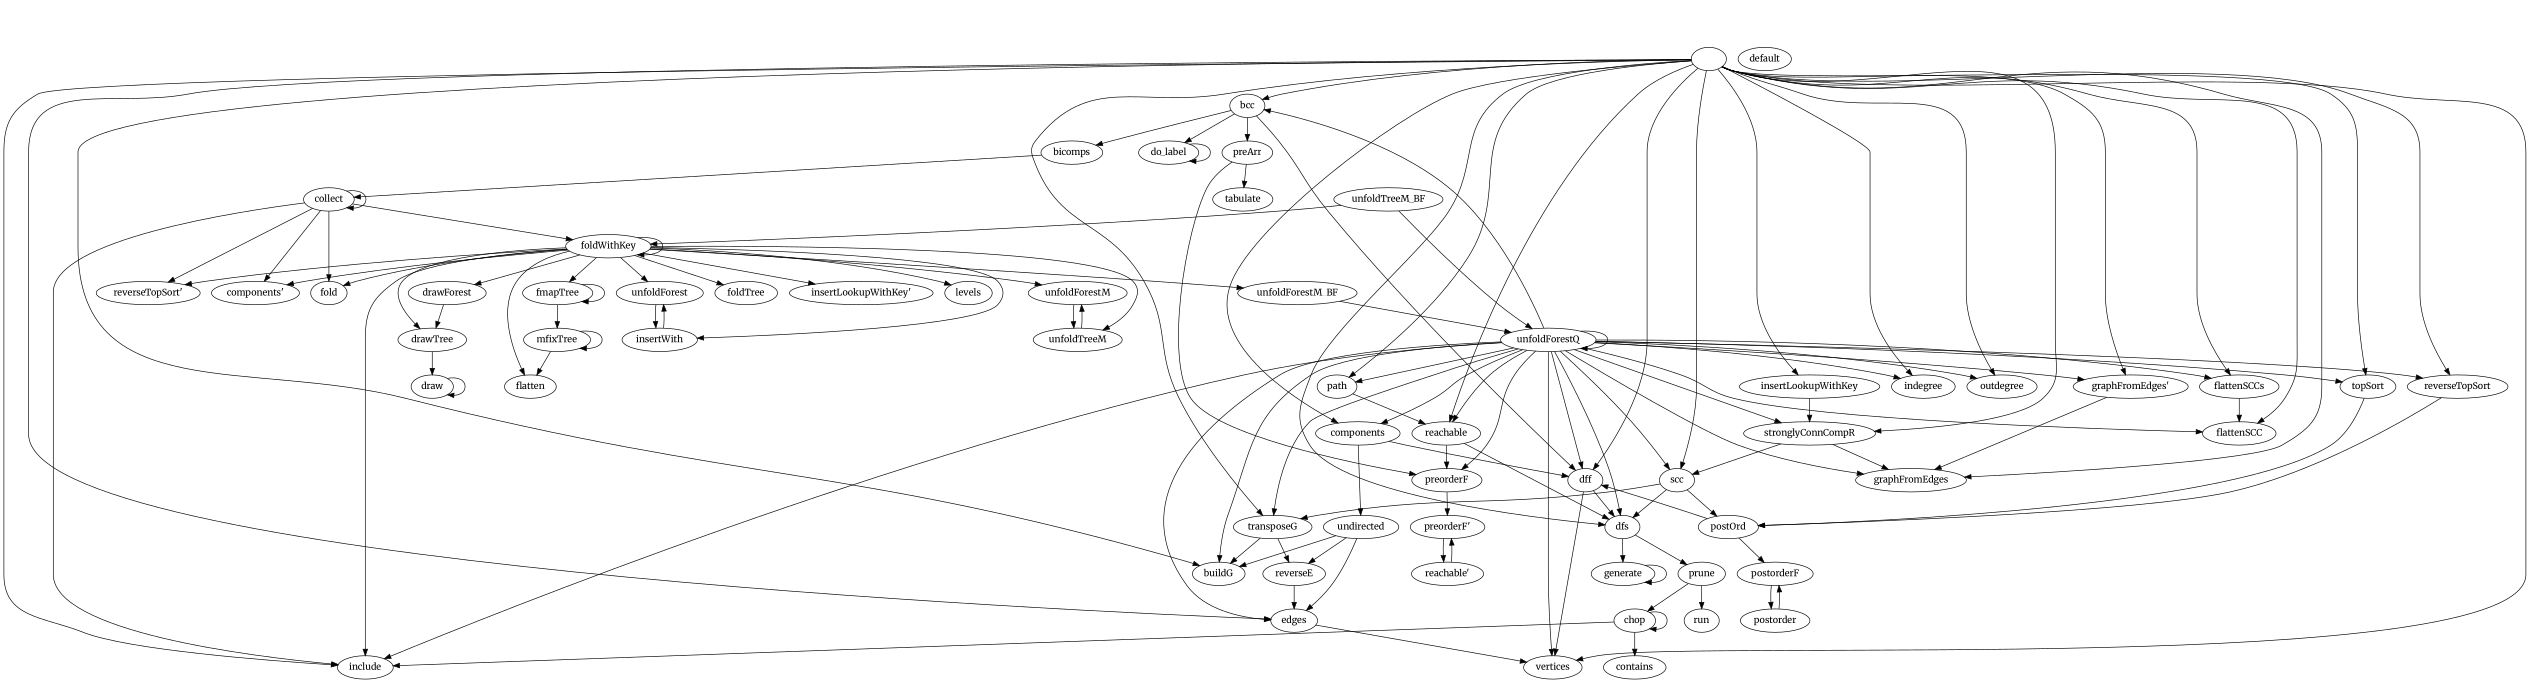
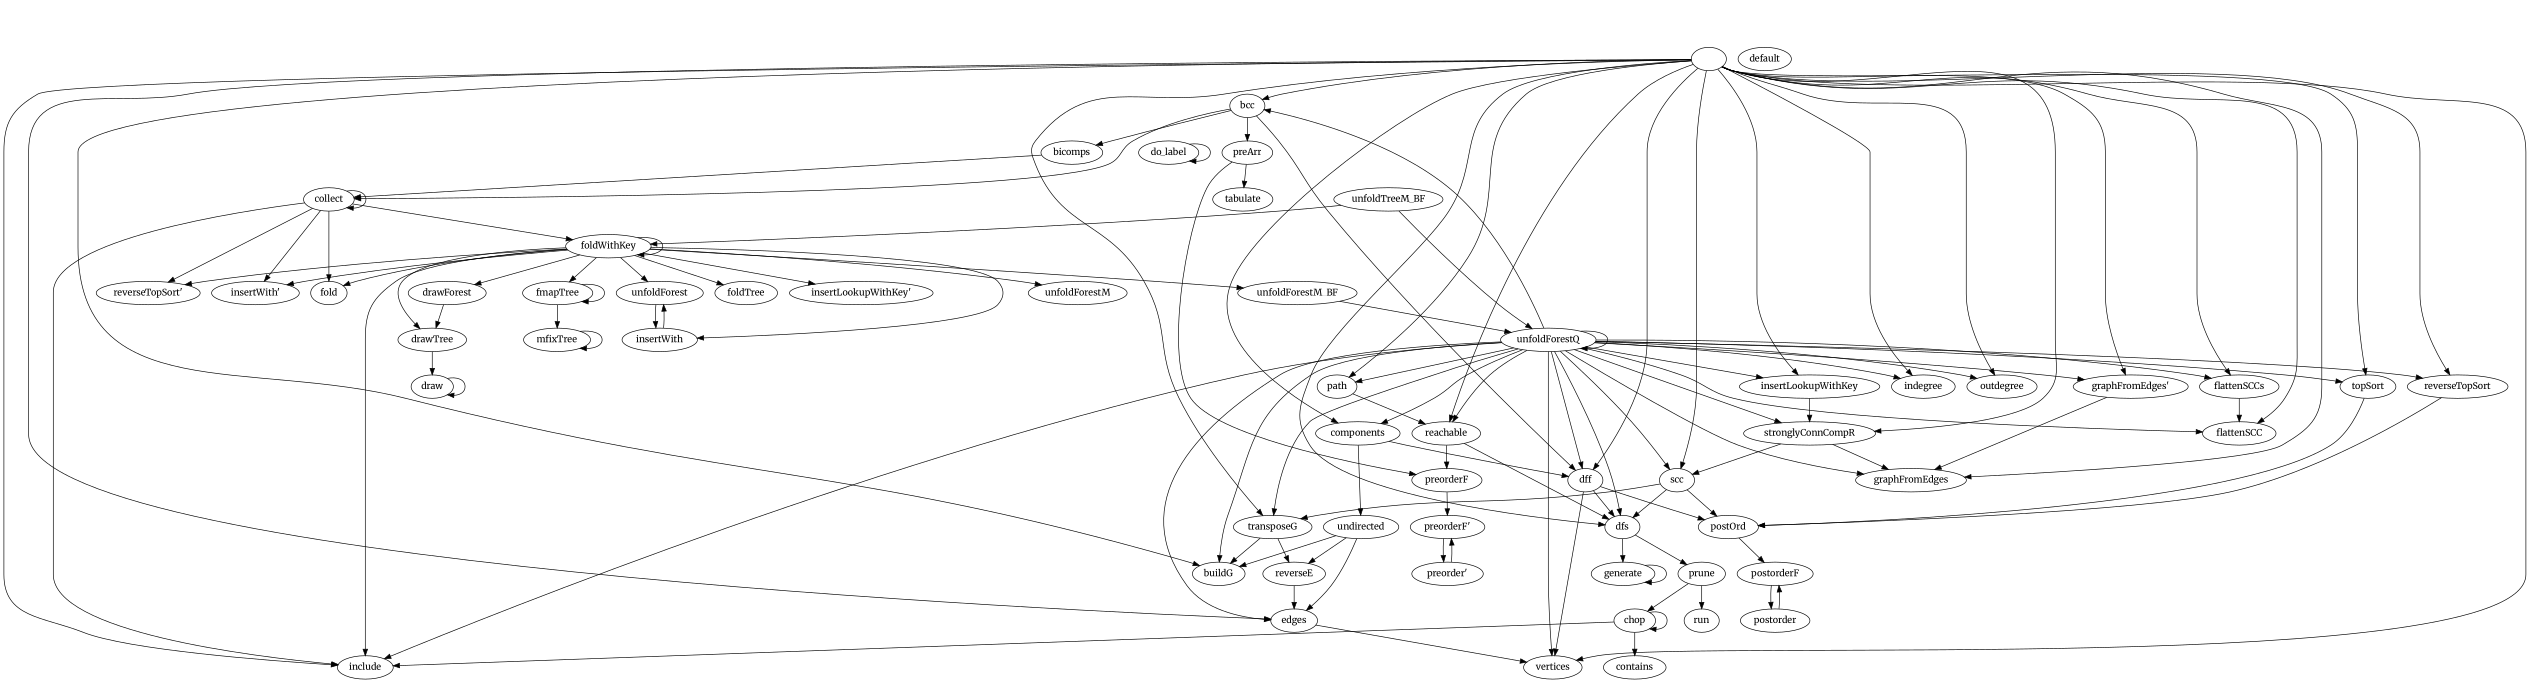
(1213, 127) -> (804, 191)
(255, 293) -> (255, 293)
(968, 293) -> none
(1078, 340) -> none
(530, 387) -> none
(1501, 408) -> (1671, 362)
(1658, 502) -> (1644, 501)
(1448, 574) -> (1448, 574)
